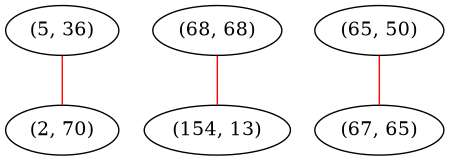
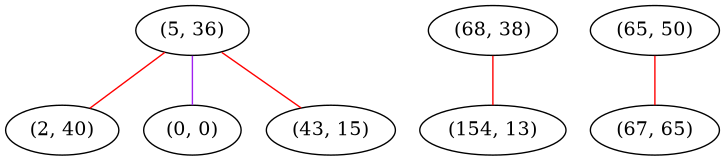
(217, 30) -> (493, 30)
(62, 130) -> (62, 130)
none -> (192, 130)
none -> (331, 130)
